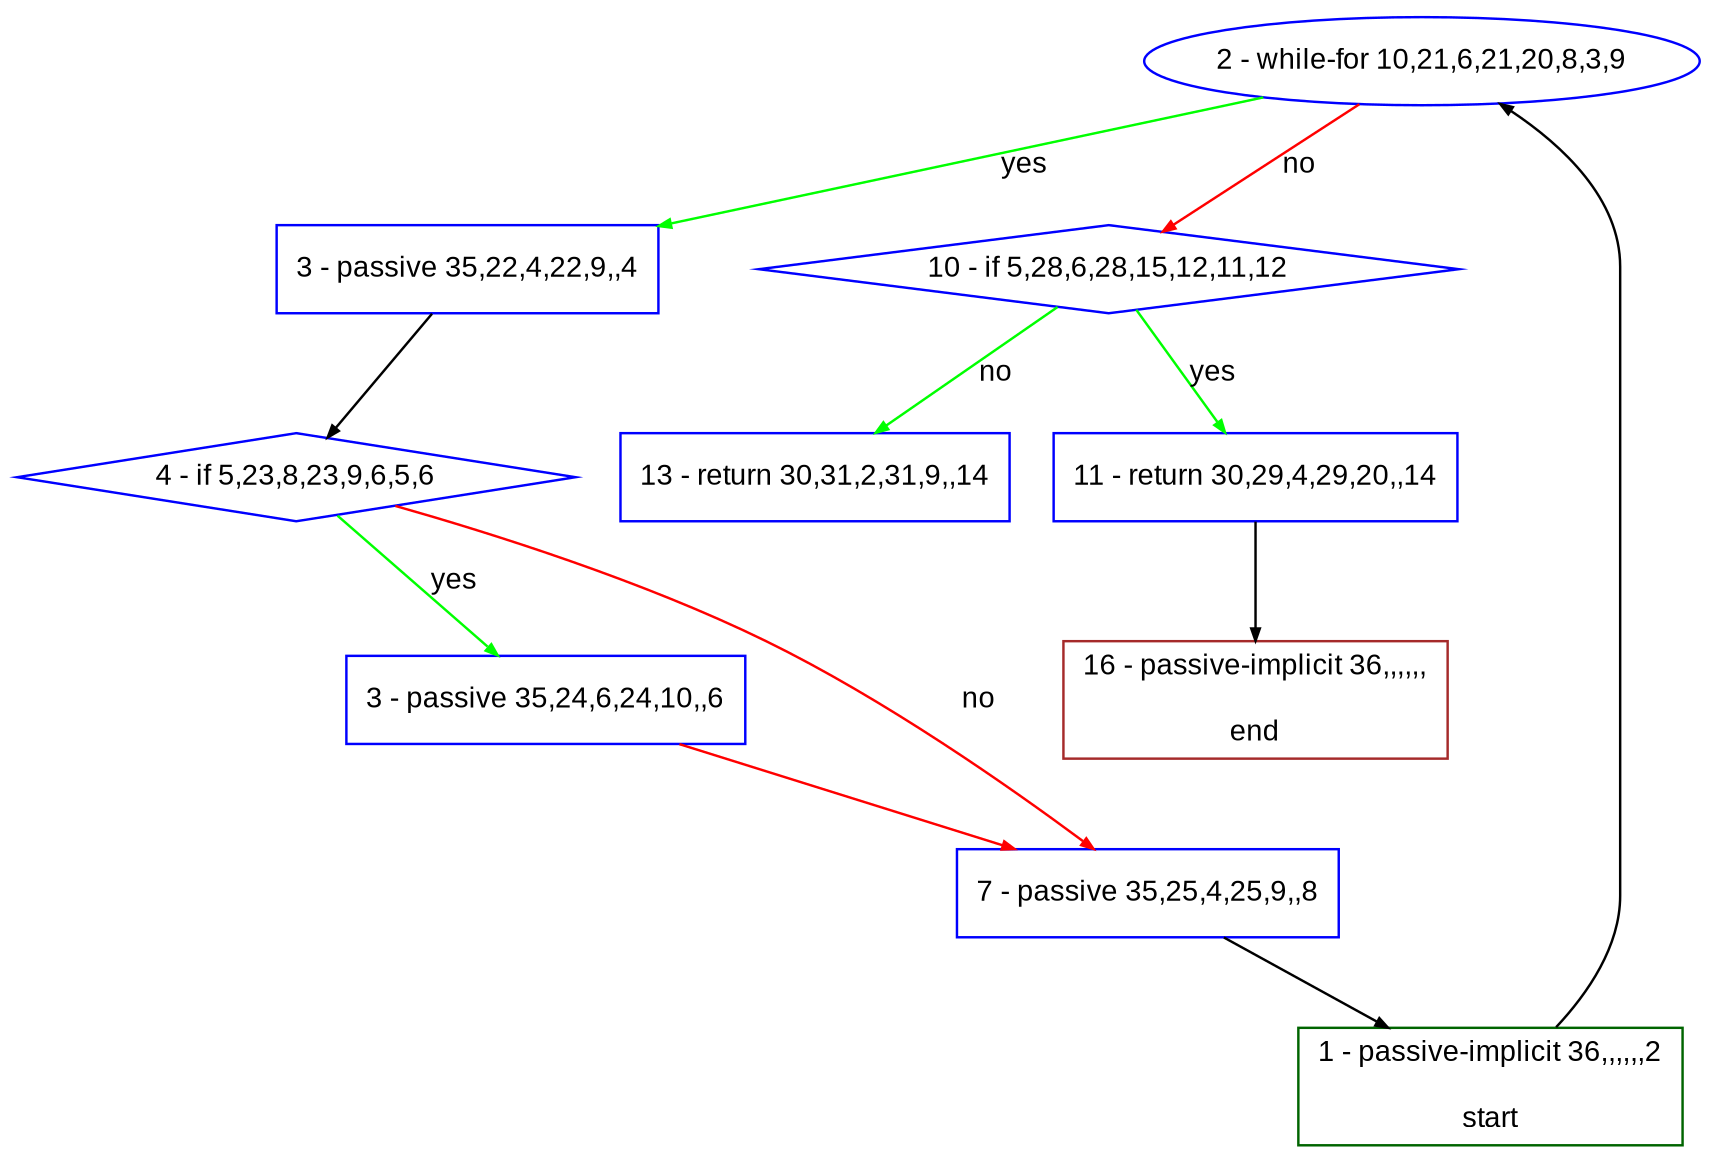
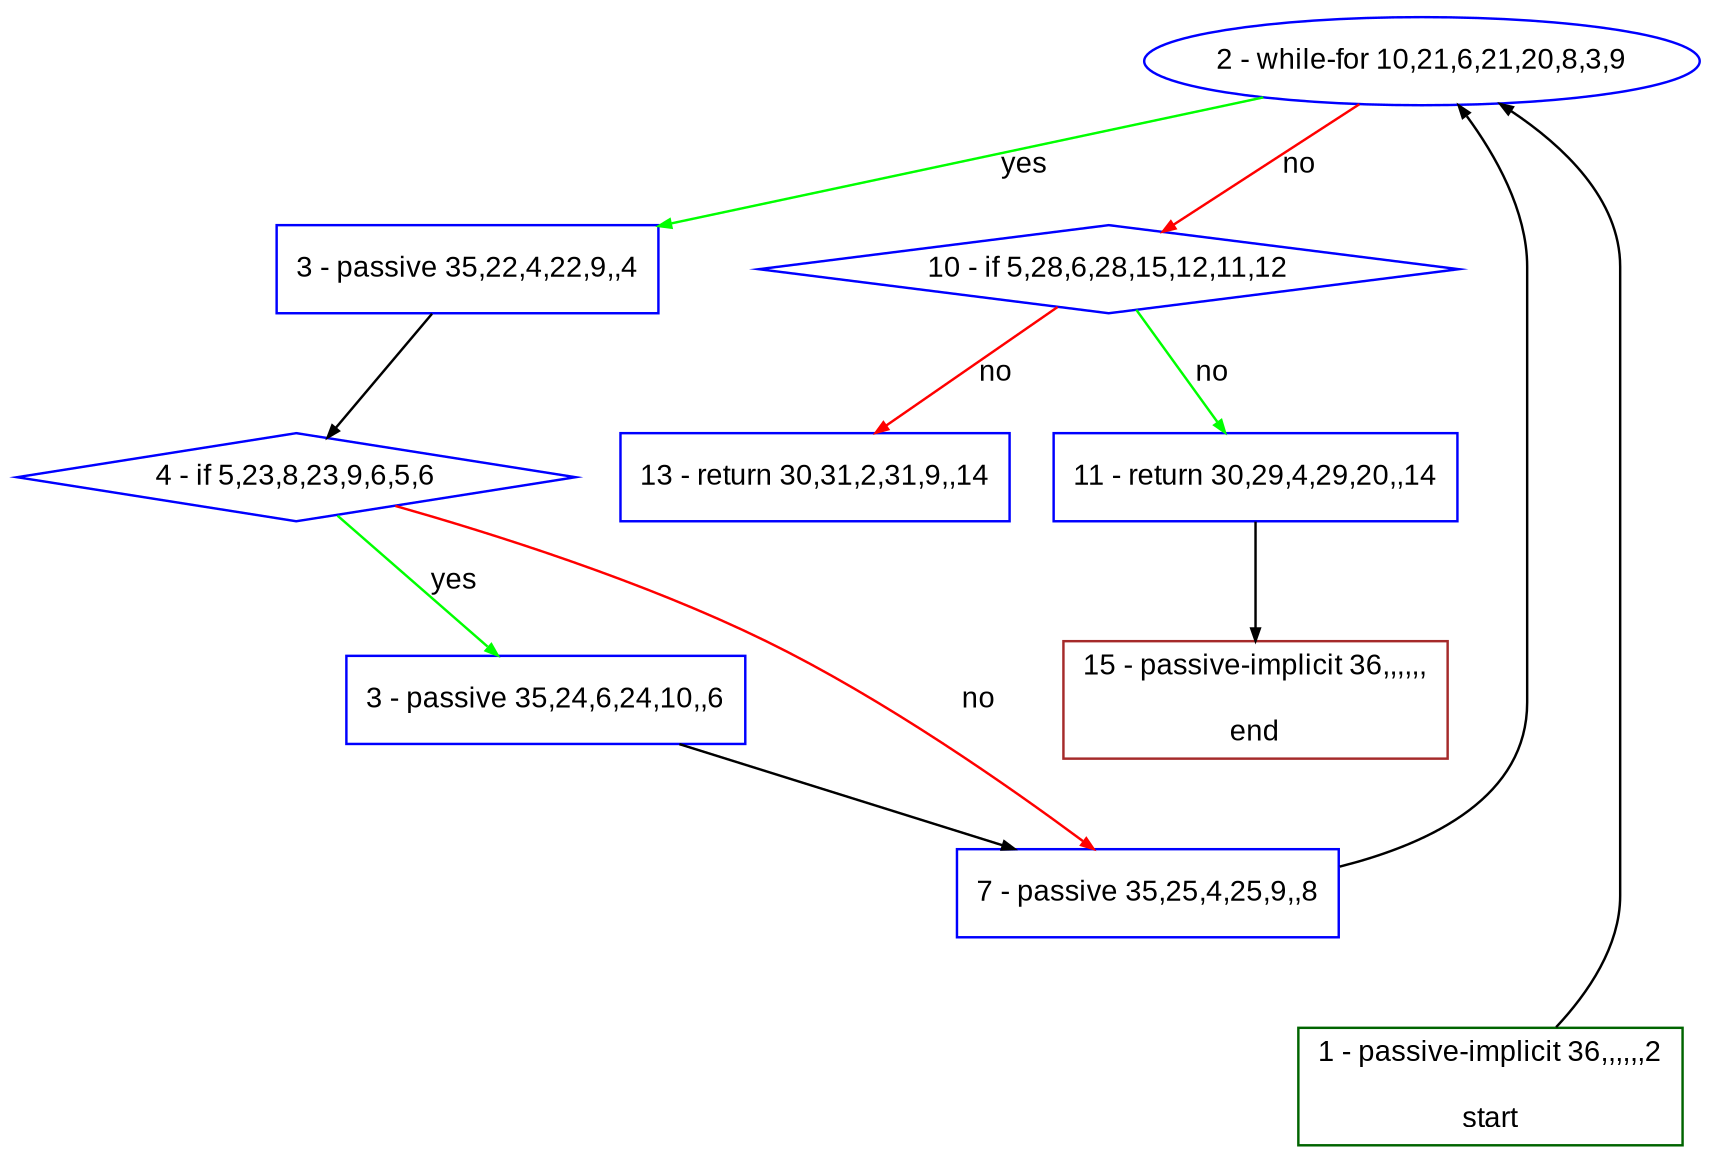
(972, 366) -> (972, 366)
(1213, 373) -> (1213, 373)
(1256, 700) -> (1256, 700)
(841, 795) -> (841, 795)
(1300, 980) -> (1527, 537)
